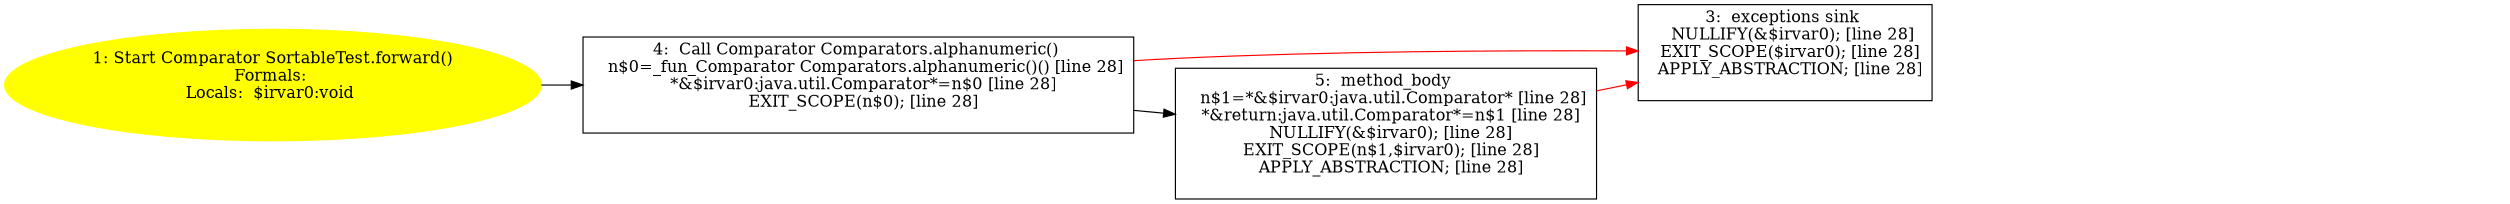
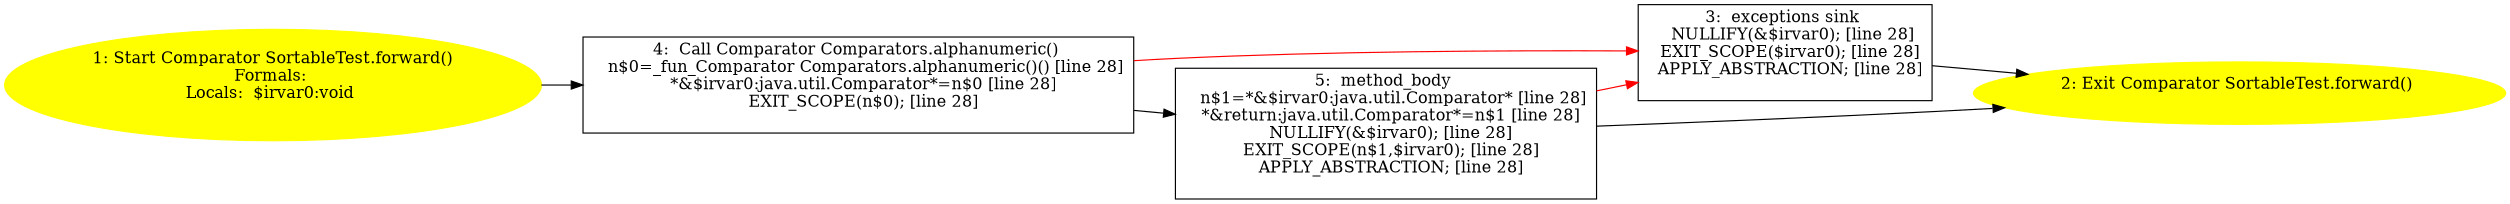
none -> (2240, 93)
